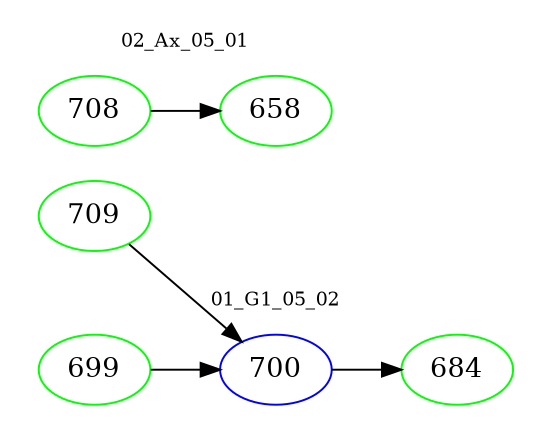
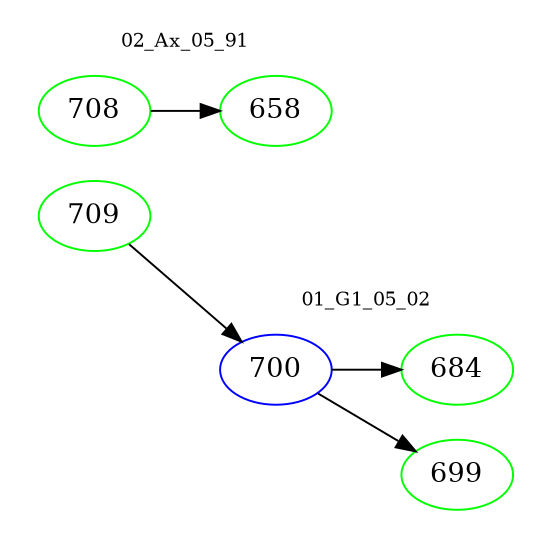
(185, 42) -> (185, 42)
(176, 370) -> (358, 417)
